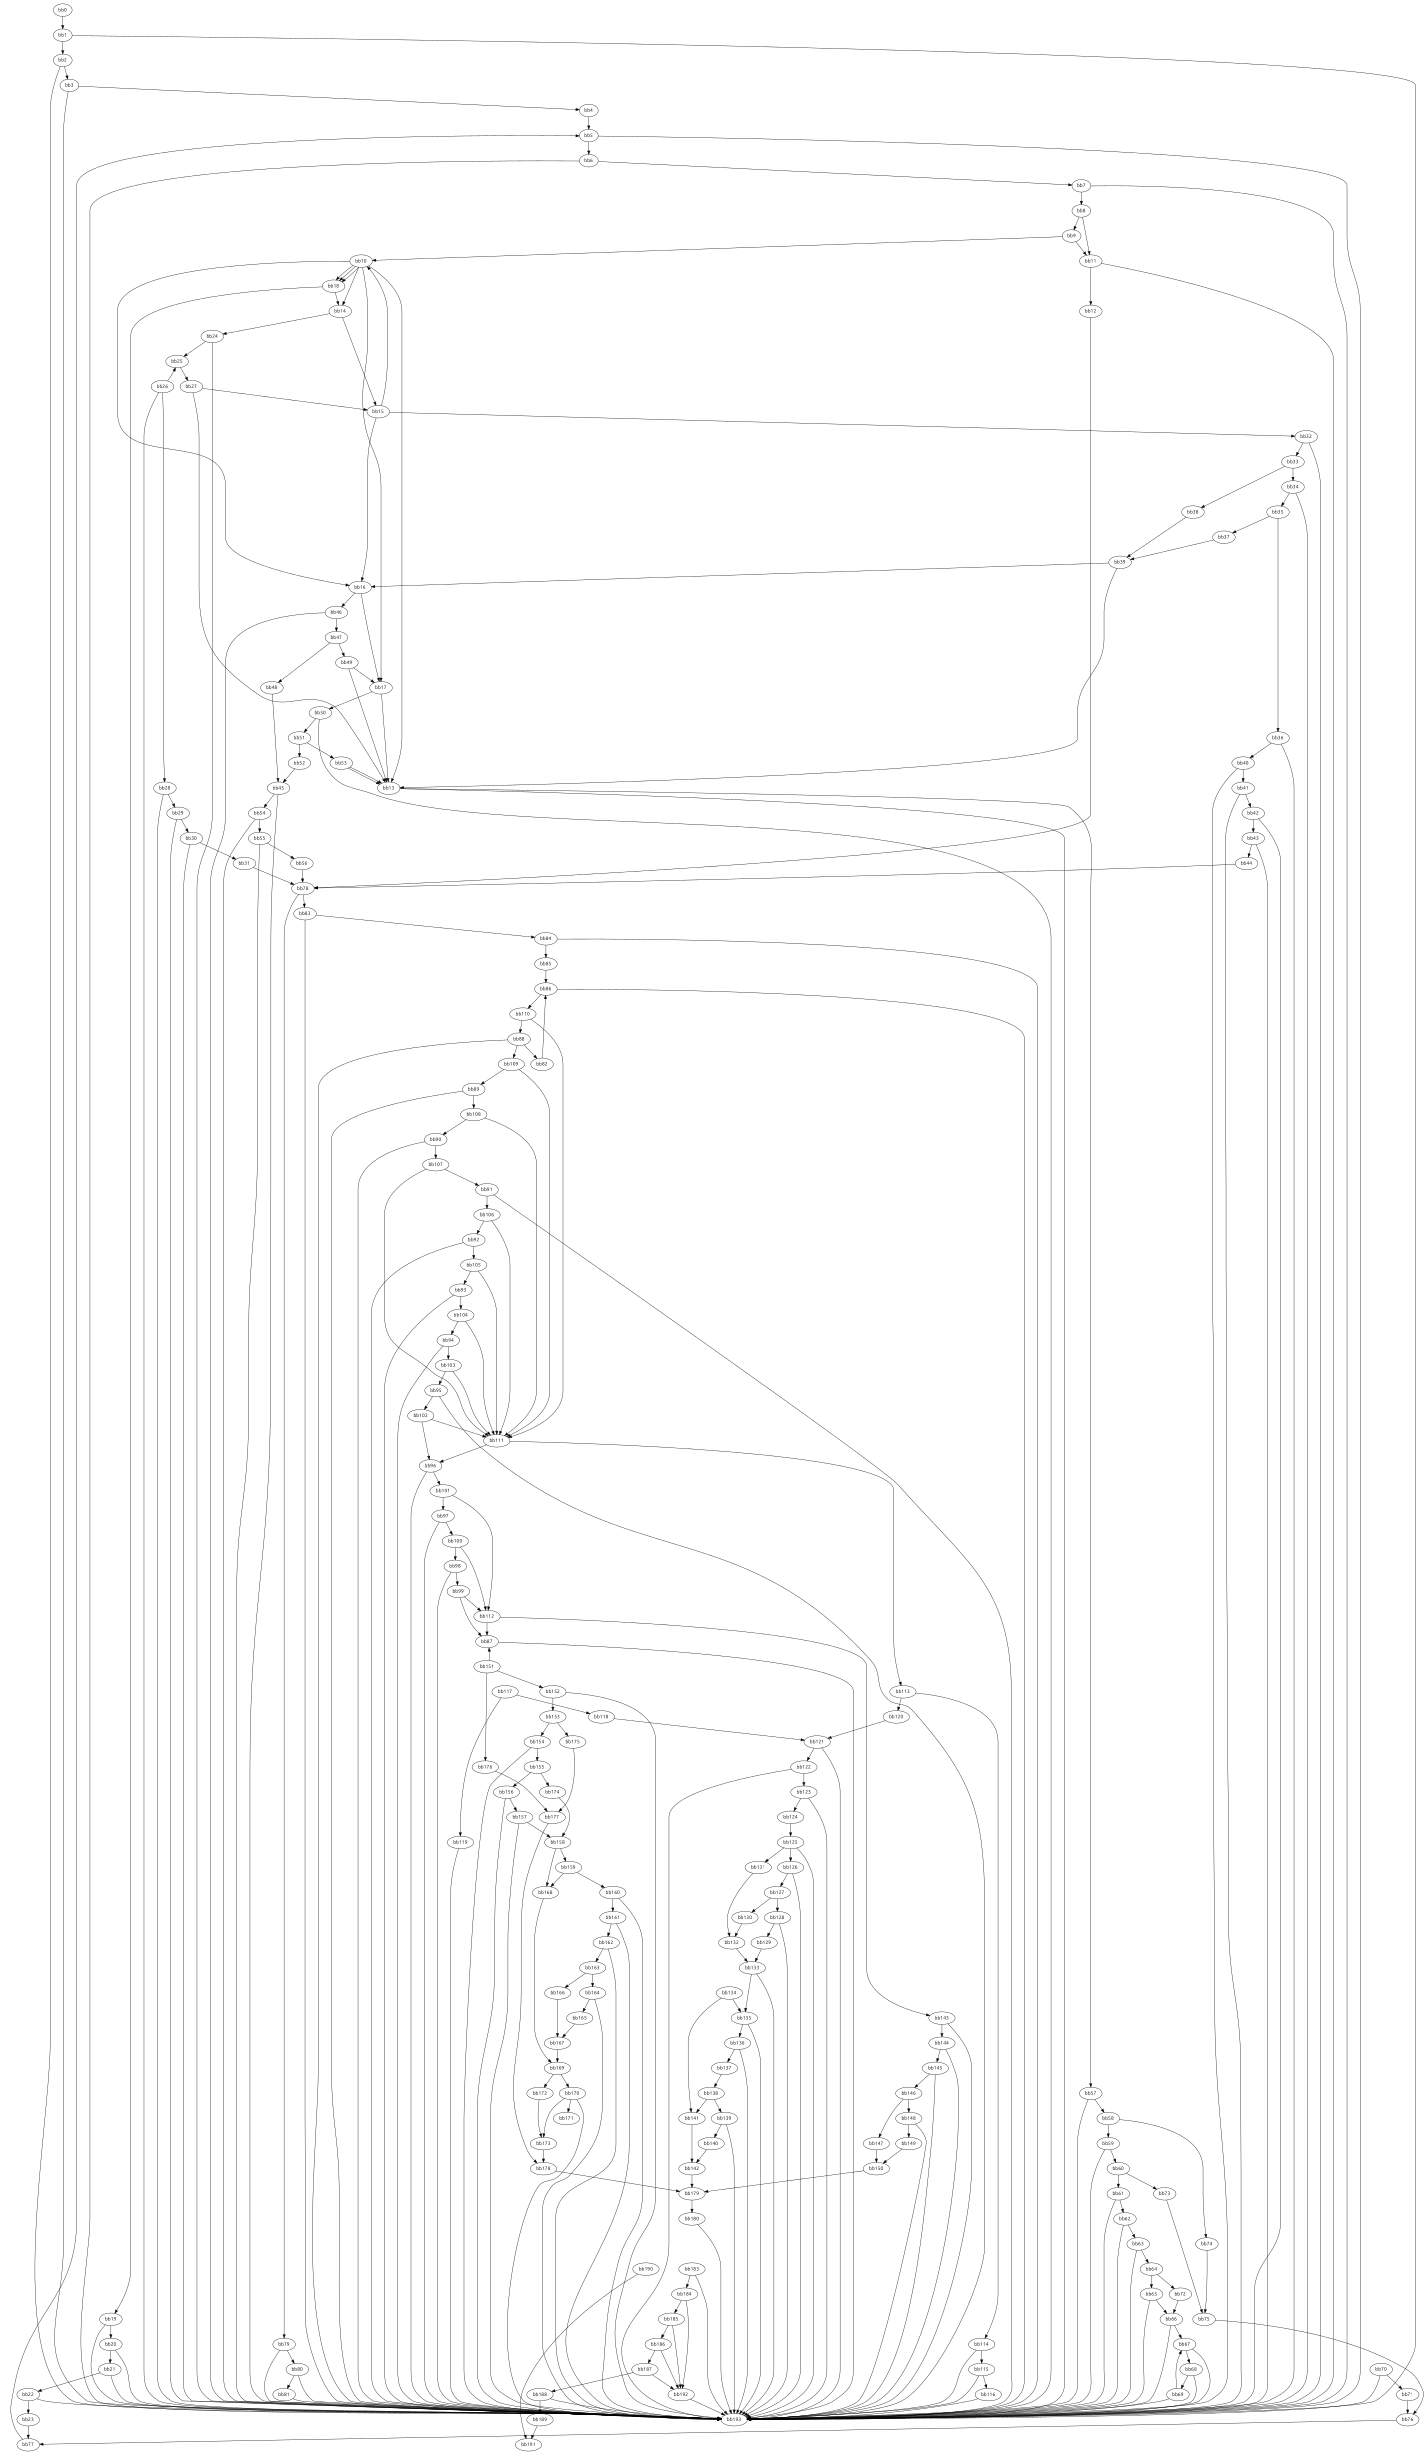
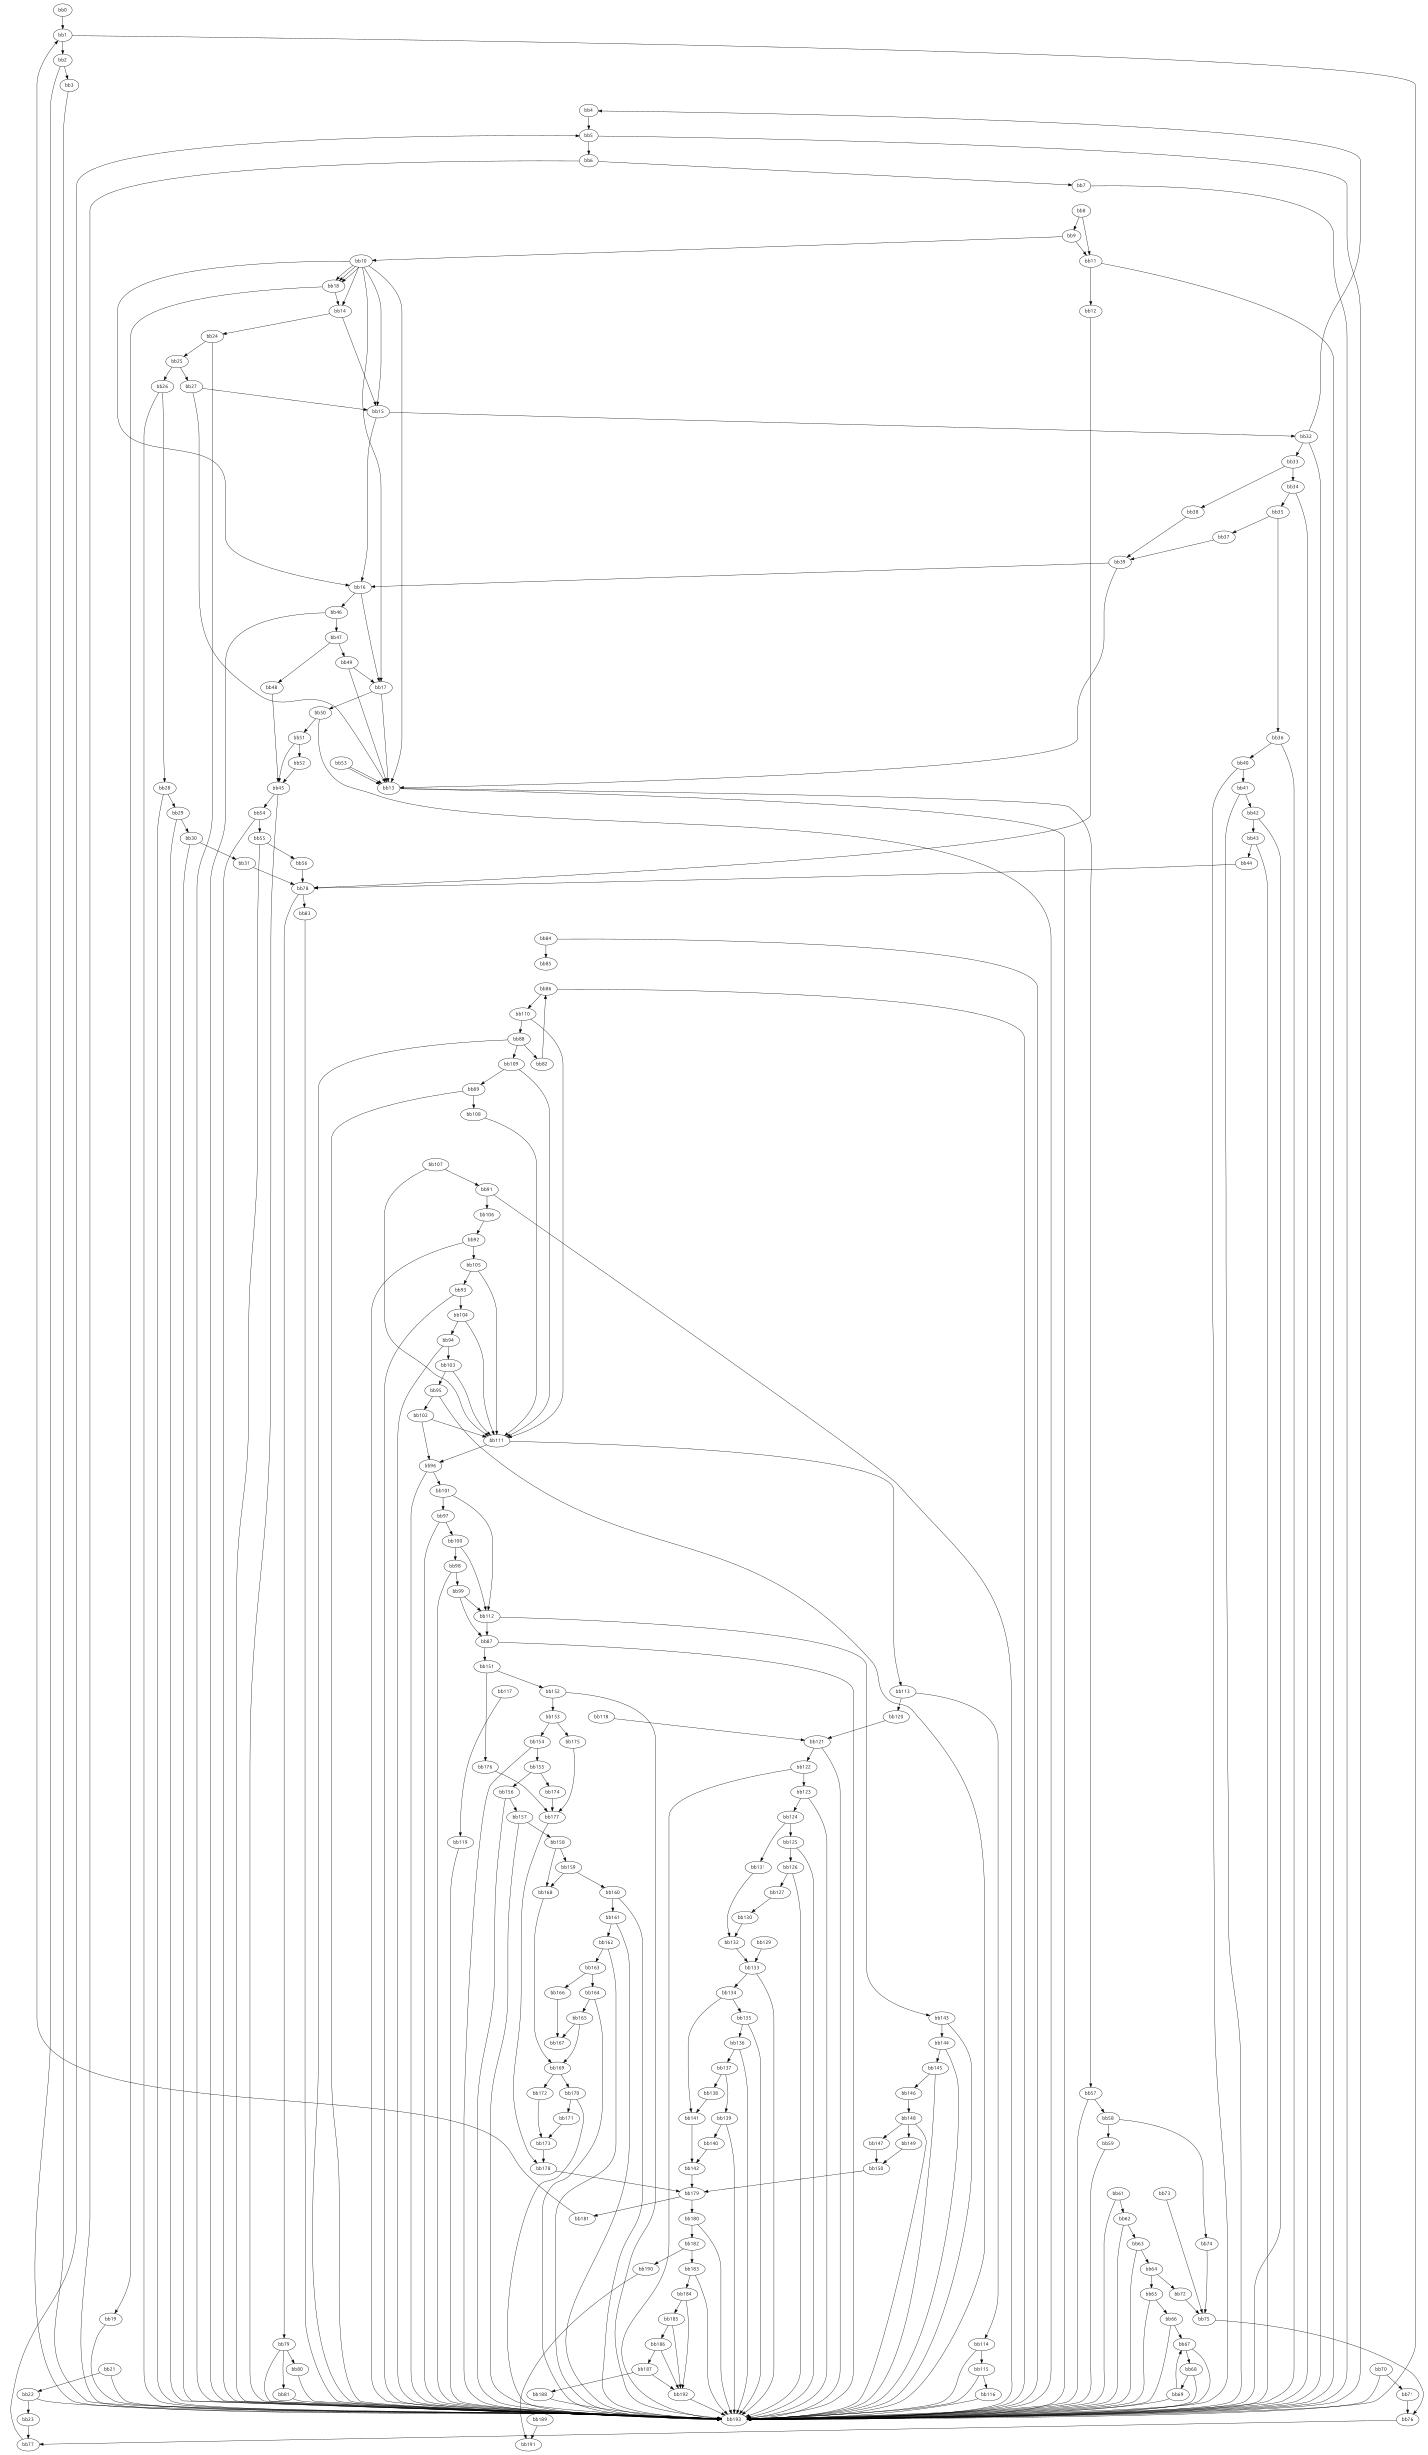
(327, 98) -> (1123, 126)
(1081, 197) -> none
(387, 335) -> (381, 333)
(171, 376) -> (169, 372)
(317, 749) -> (284, 760)
(424, 926) -> none
(546, 975) -> none
(436, 1140) -> none
(510, 1324) -> none
(489, 1656) -> (485, 1652)
(550, 1703) -> none
(570, 1814) -> (552, 1803)
(776, 1854) -> (772, 1840)
(777, 1918) -> none
(749, 1991) -> (742, 1979)
(557, 2054) -> (576, 2044)
(717, 2104) -> (728, 2092)
(550, 2113) -> (556, 2130)
(890, 2116) -> (894, 2130)
(1118, 2169) -> none
none -> (582, 2219)
none -> (692, 2244)
(1176, 2305) -> (1191, 2305)
(111, 2344) -> none
(292, 2381) -> (283, 2368)
(540, 2404) -> none
